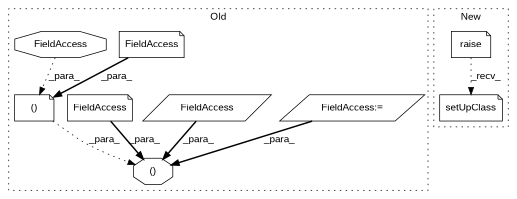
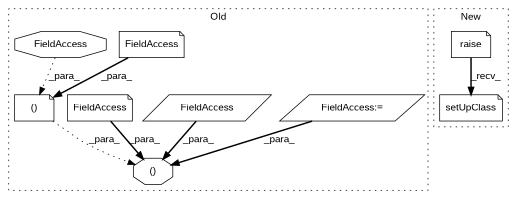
(471, 73) -> (471, 73)
